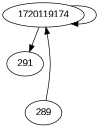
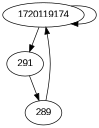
none -> (33, 85)
